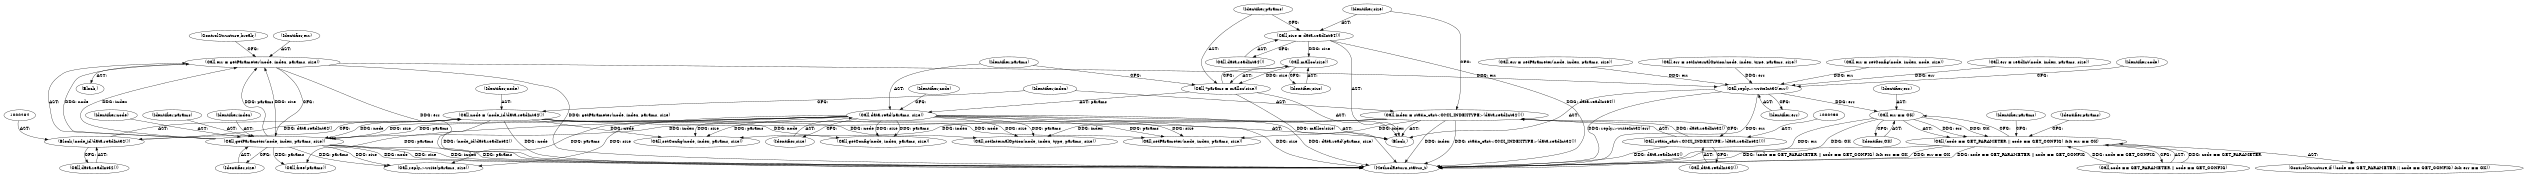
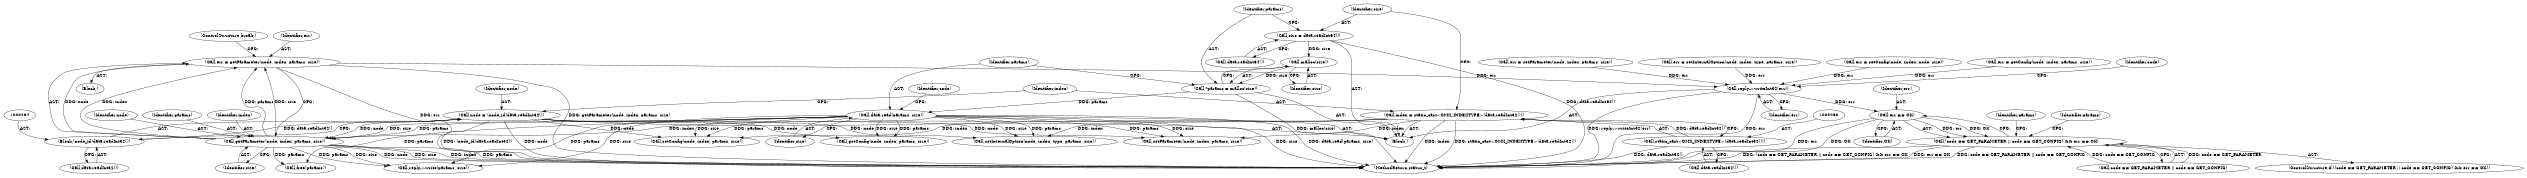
(2039, 62) -> (2039, 62)
(1093, 102) -> (1093, 102)
